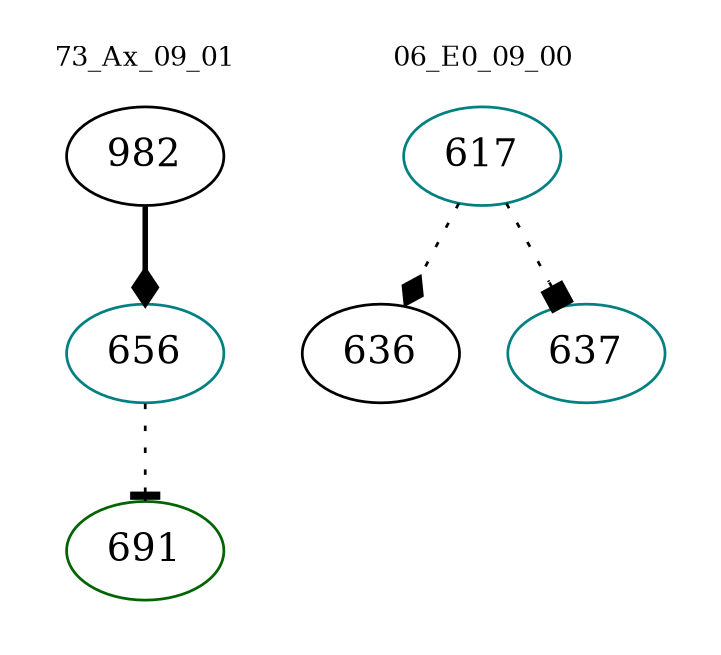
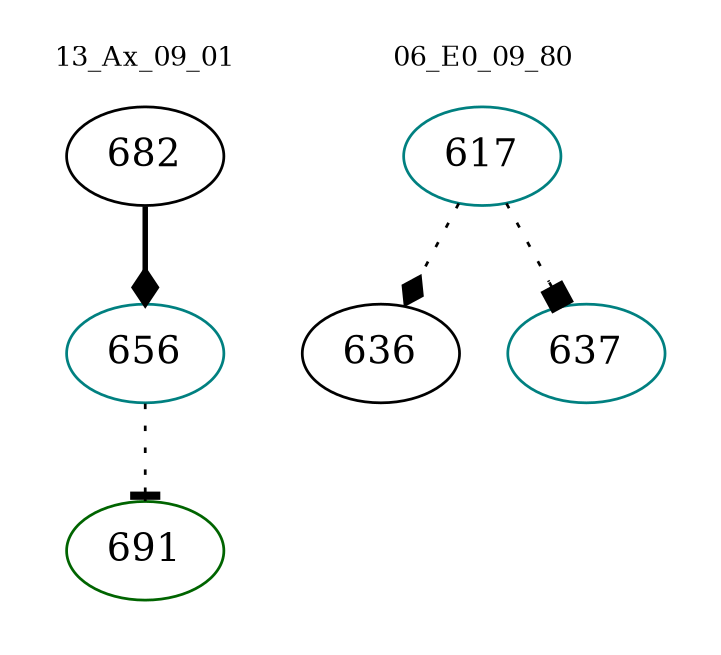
(145, 59) -> (145, 59)
(484, 59) -> (484, 59)
(145, 156) -> (145, 156)
